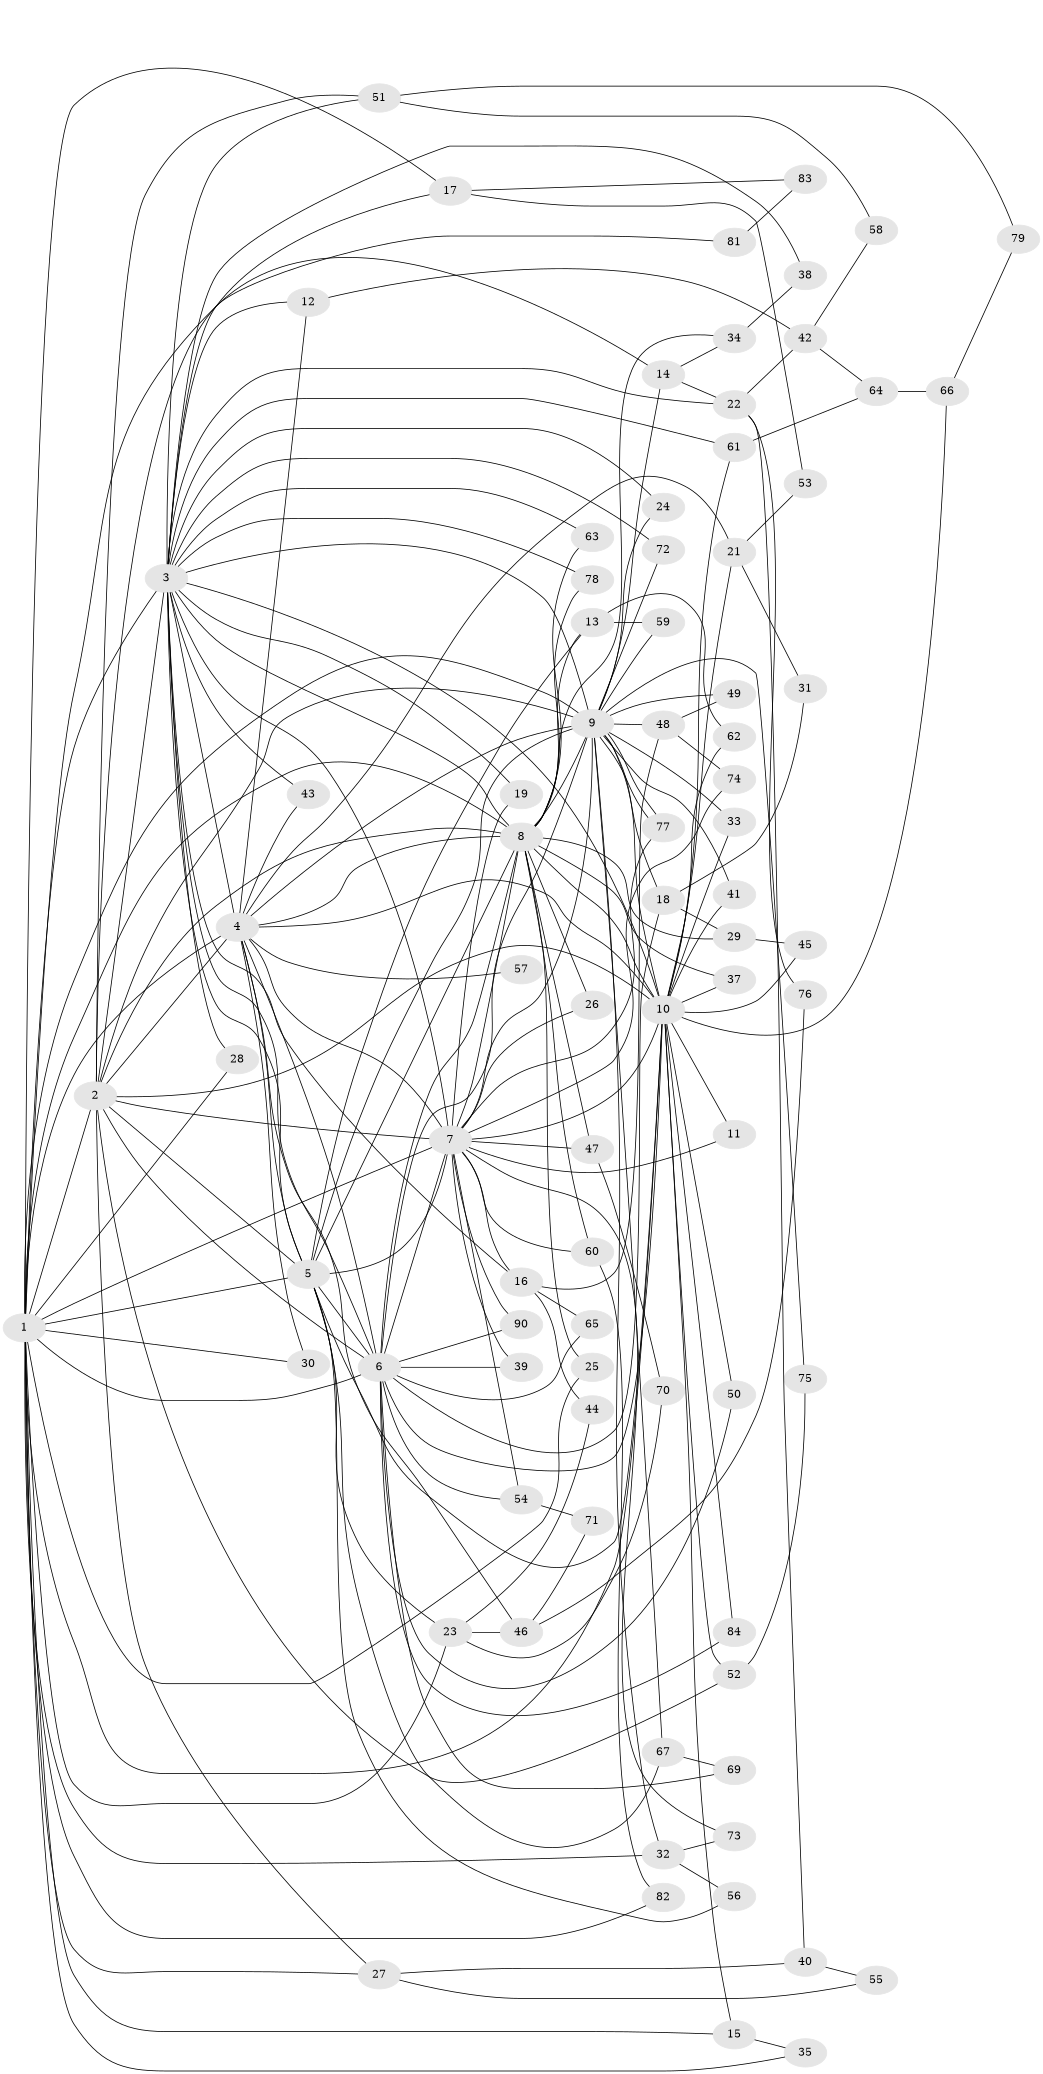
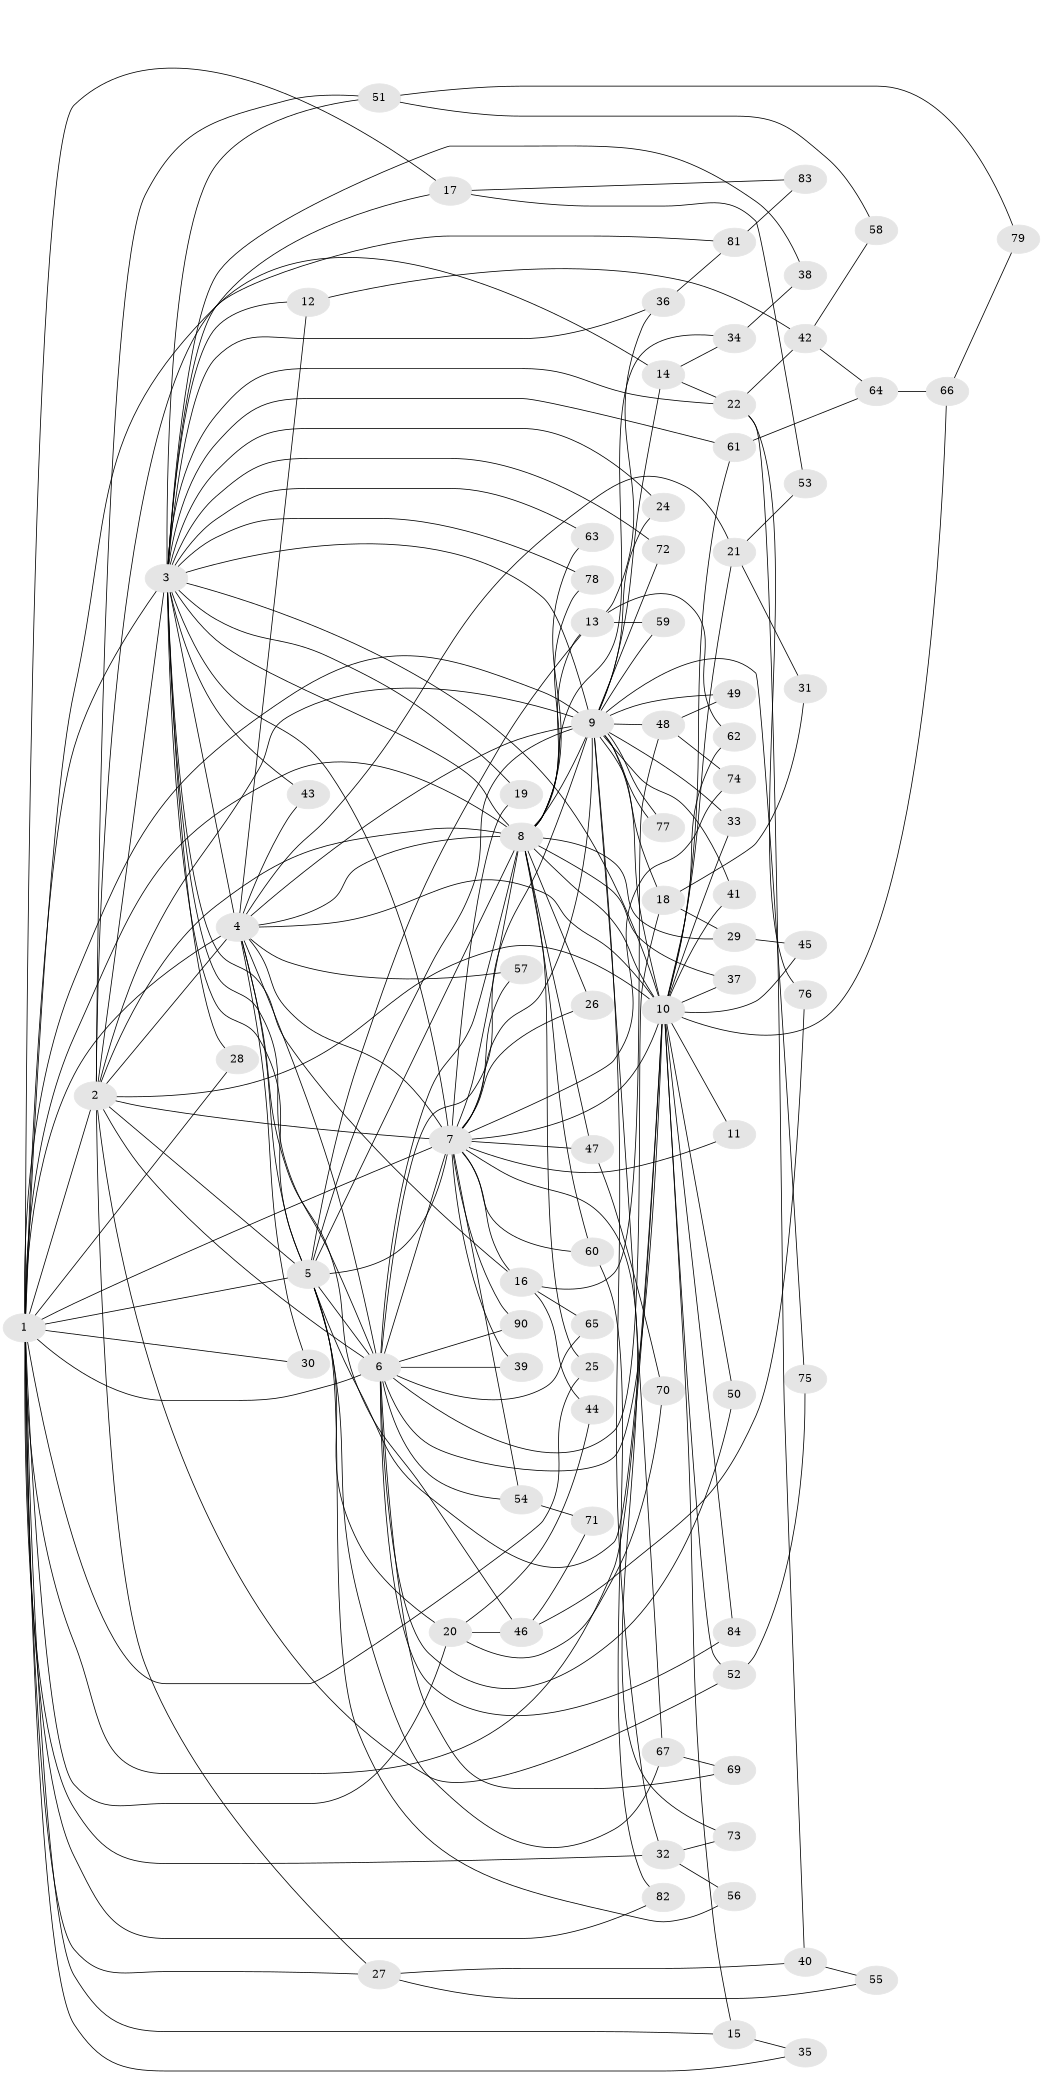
none -> (663, 302)
(610, 1031) -> (486, 1055)
(450, 1632) -> (450, 1632)
